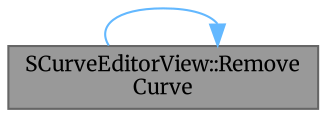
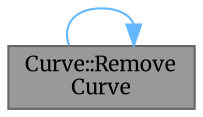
(163, 77) -> (102, 77)
